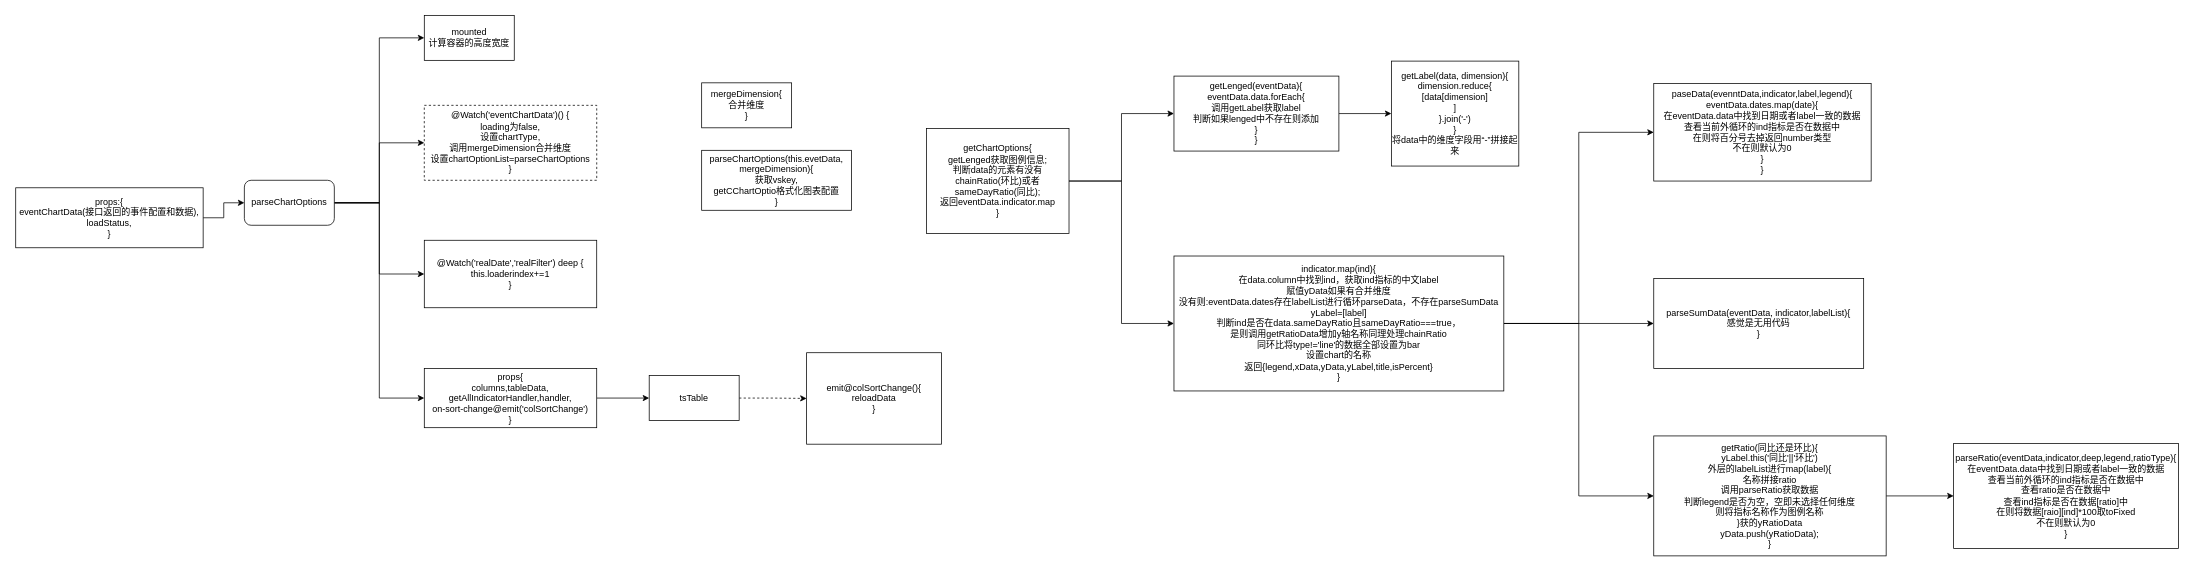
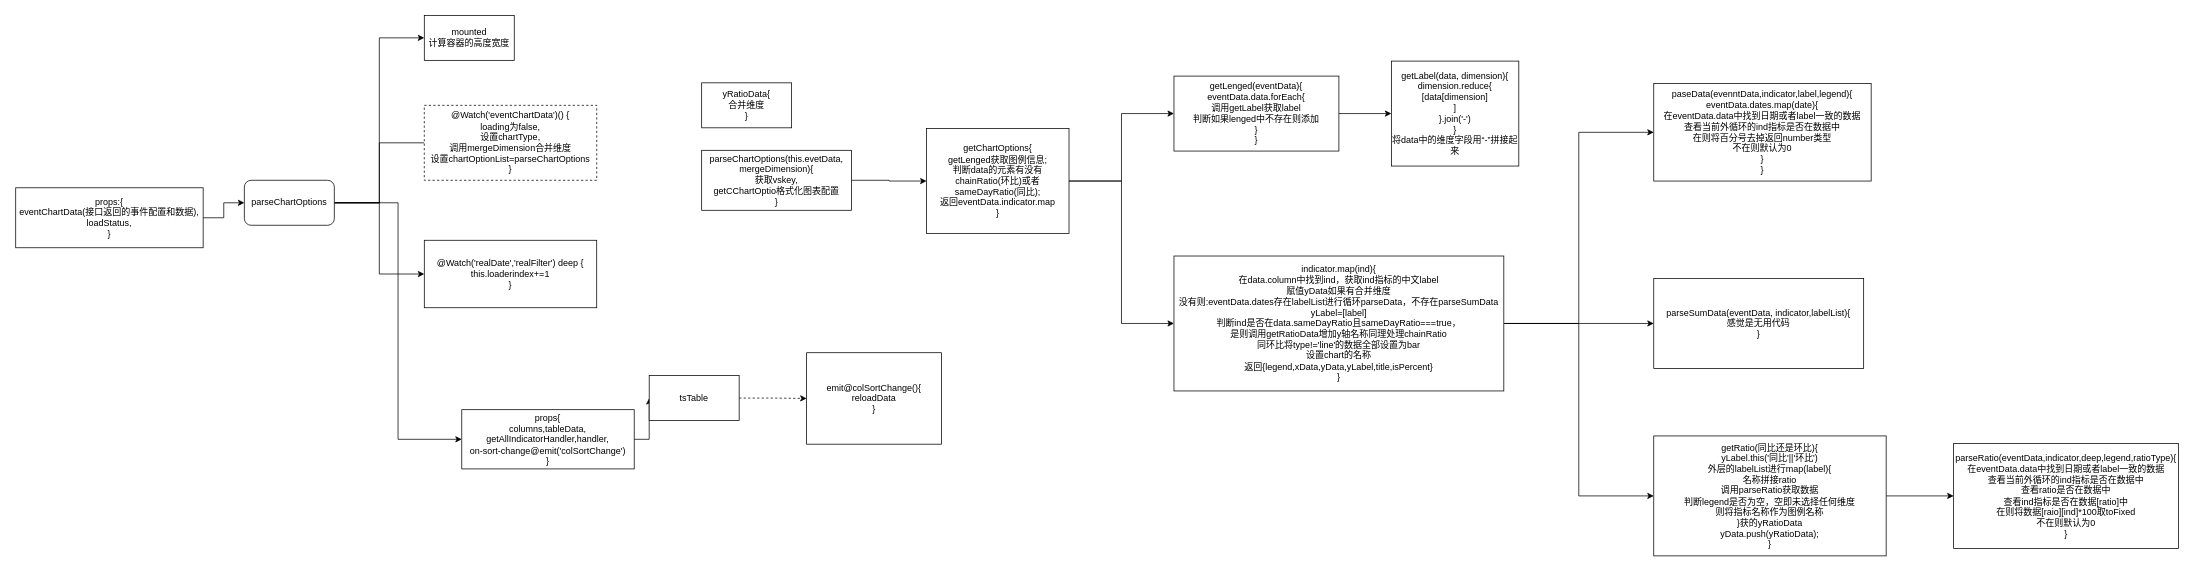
(747, 105) -> (747, 105)
(417, 143) -> (419, 143)
none -> (872, 180)
(510, 398) -> (548, 440)
